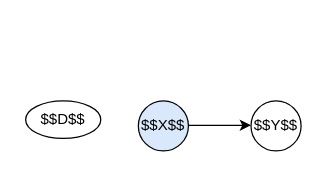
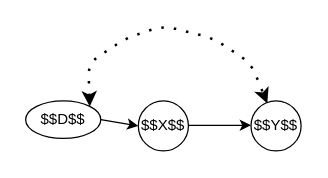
none -> (172, 28)
none -> (115, 122)
(163, 126) -> (163, 126)
